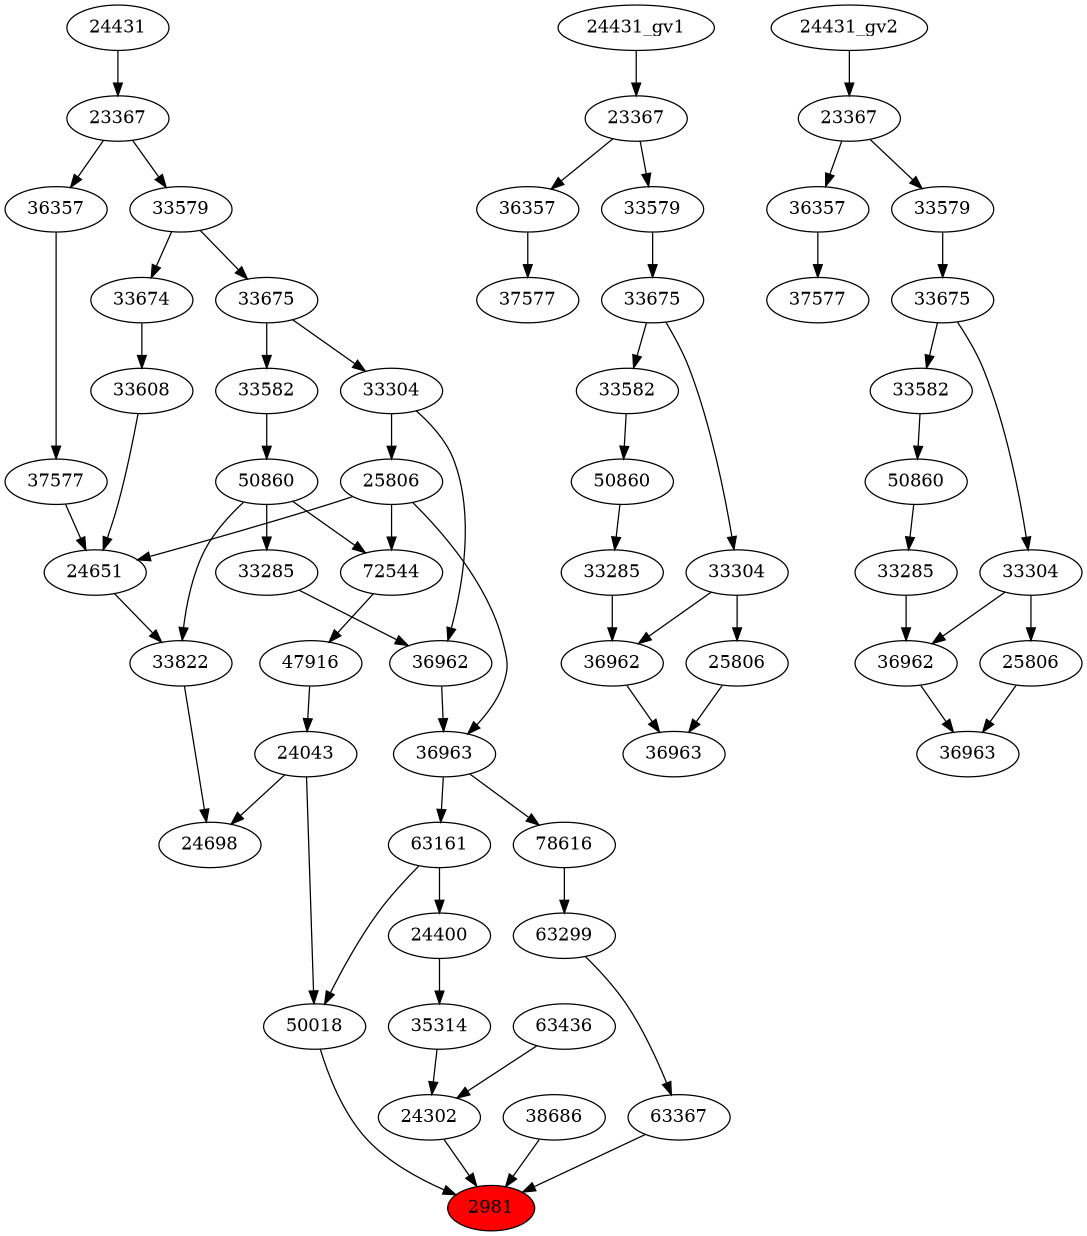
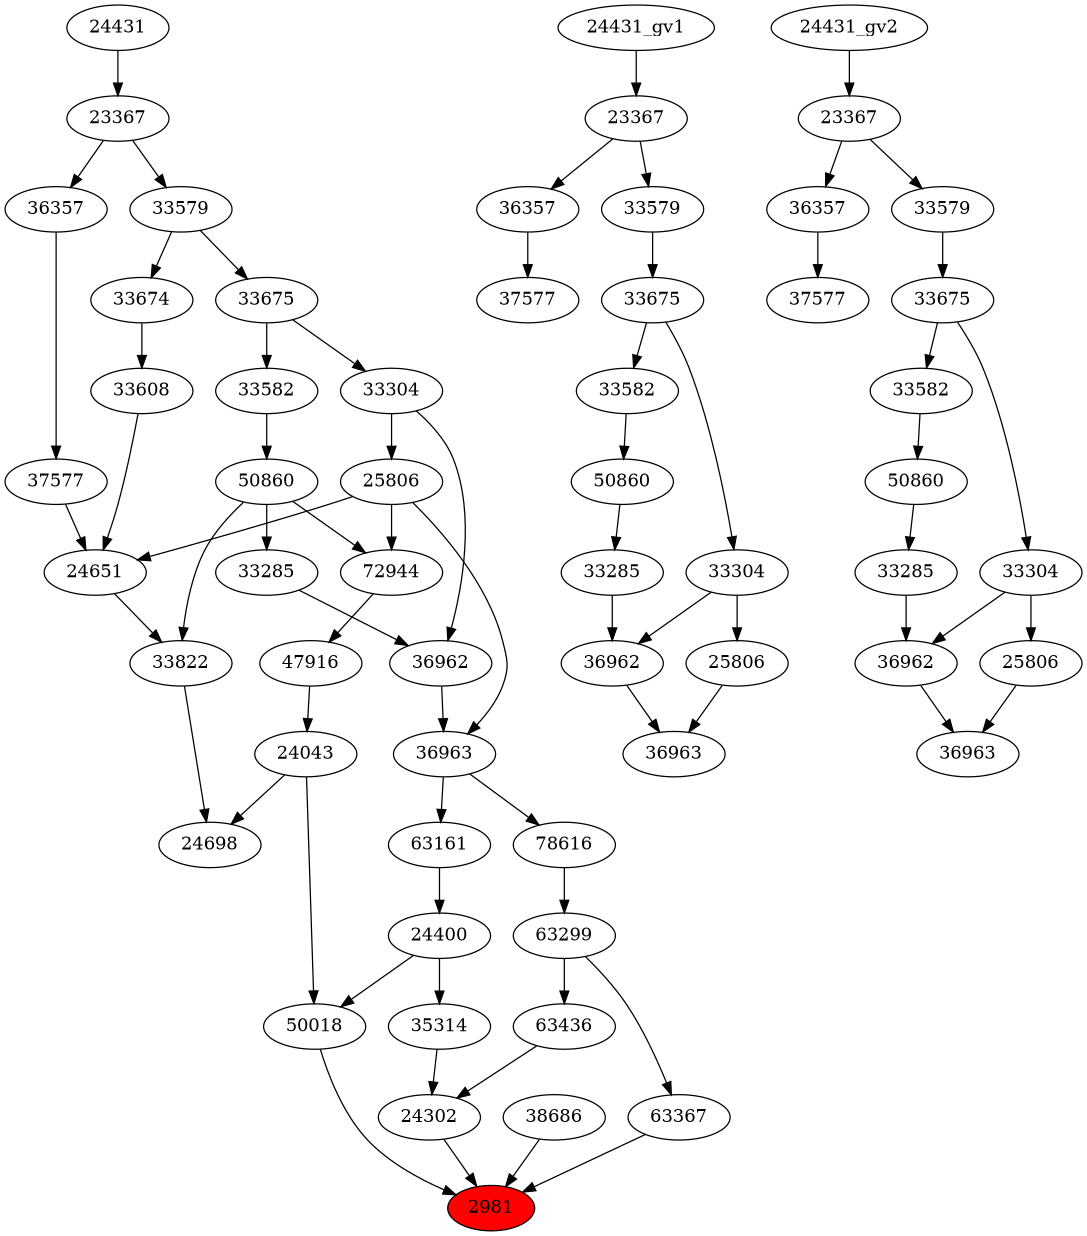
(392, 573) -> (392, 573)
(369, 925) -> (383, 977)
none -> (564, 975)
